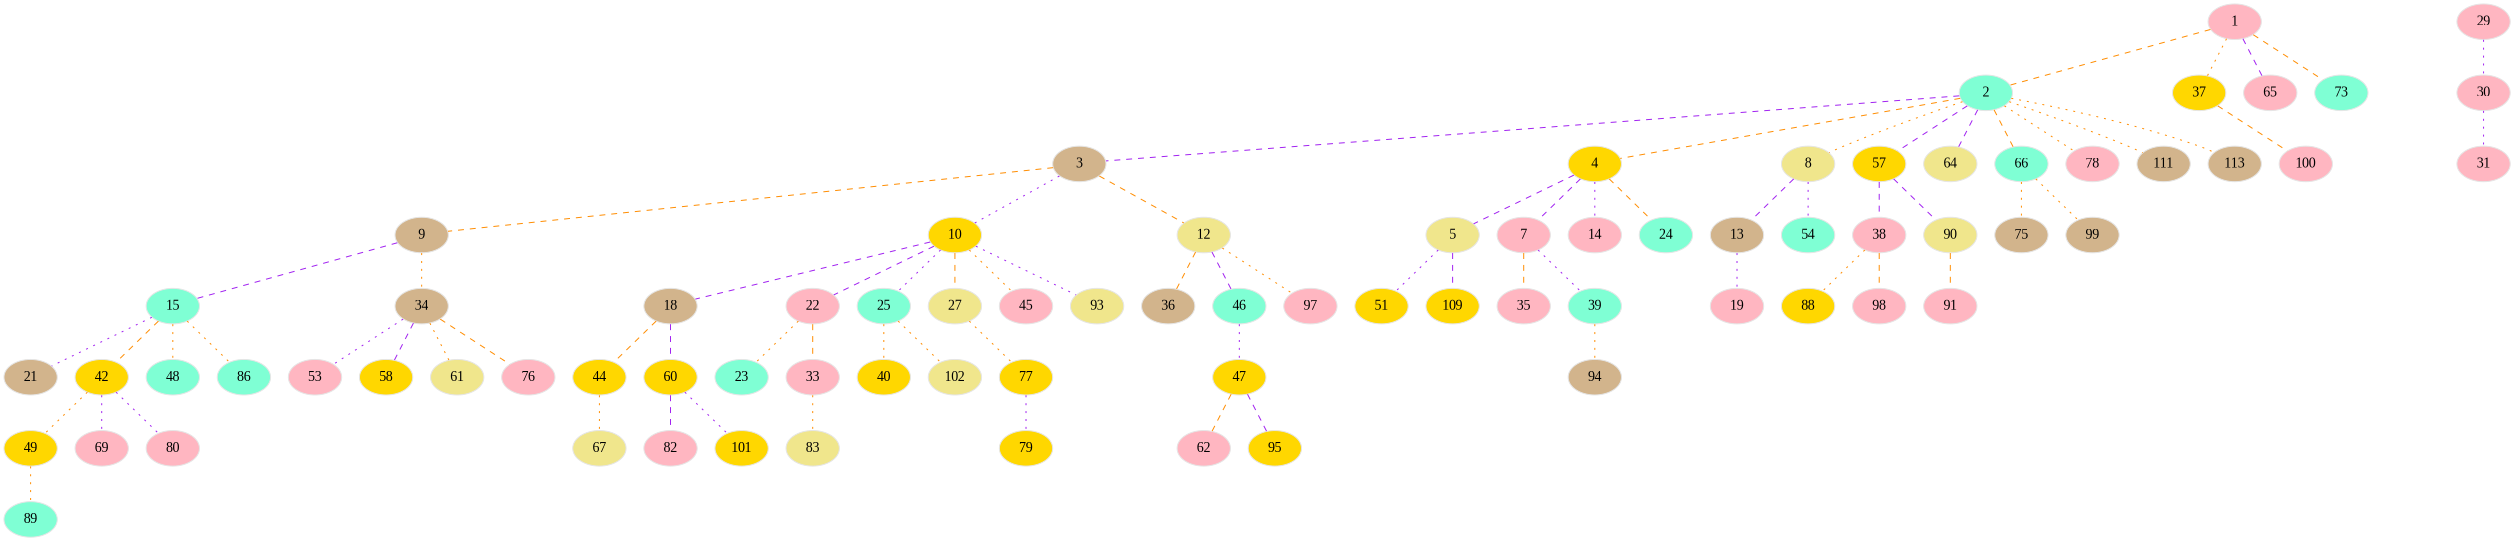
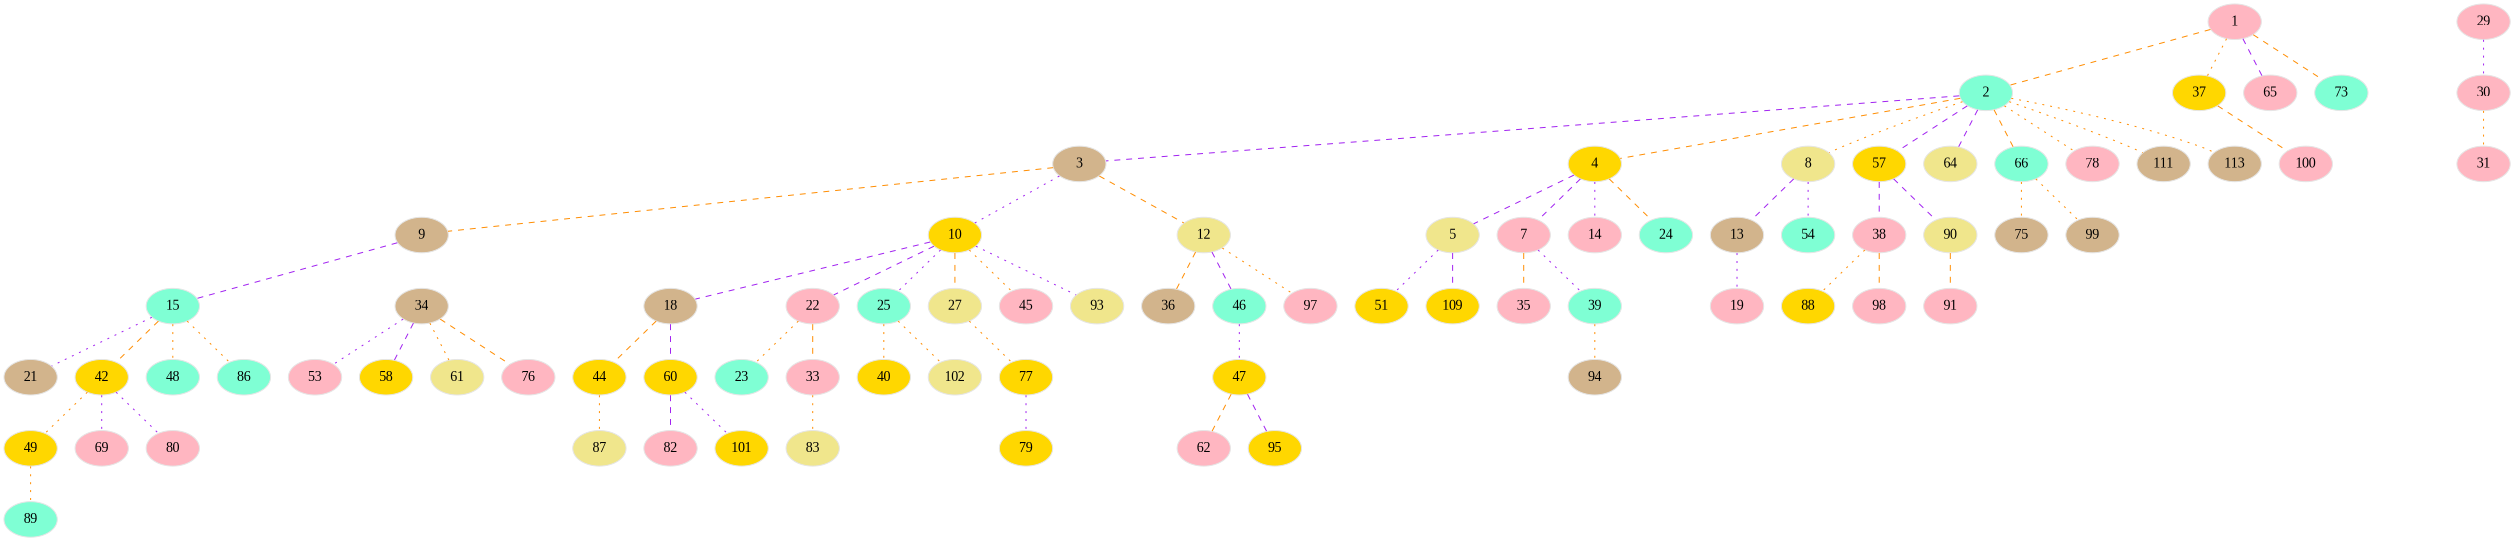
(2484, 128) -> (2484, 128)
(422, 271) -> none
(599, 448) -> (599, 448)
